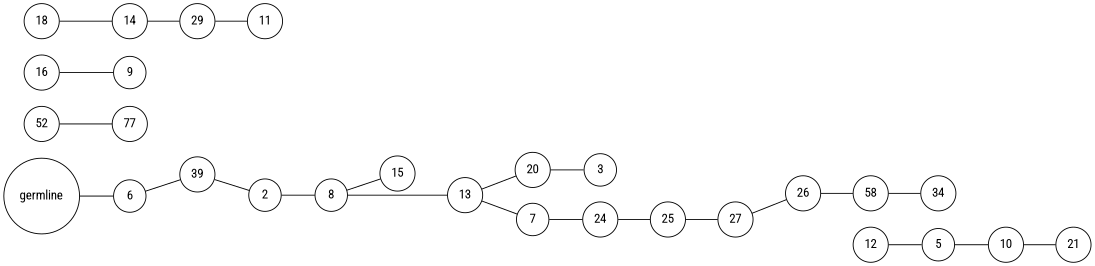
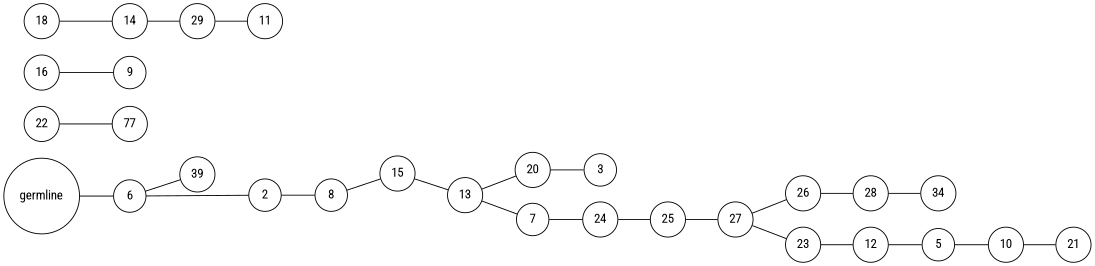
(42, 124) -> (42, 124)
(232, 185) -> (197, 196)
(871, 193) -> (871, 193)
(397, 195) -> (431, 184)
none -> (803, 245)
